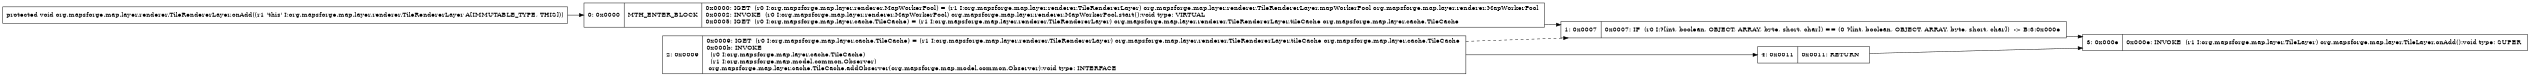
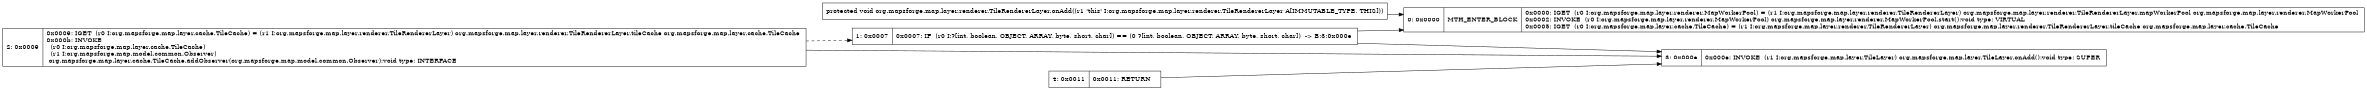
(1550, 25) -> (1378, 31)
(1609, 55) -> (1232, 53)
